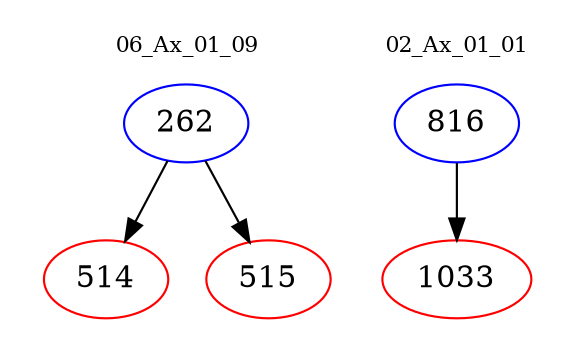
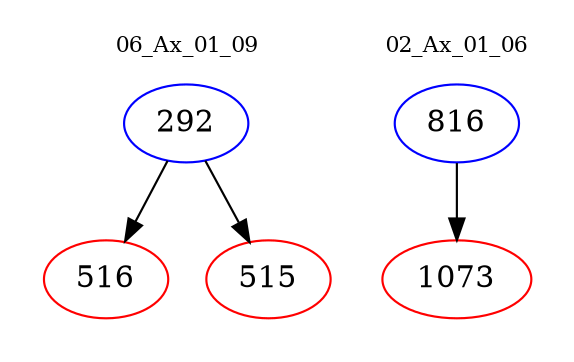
(457, 47) -> (457, 47)
(186, 123) -> (186, 123)
(106, 279) -> (106, 279)
(457, 279) -> (457, 279)
